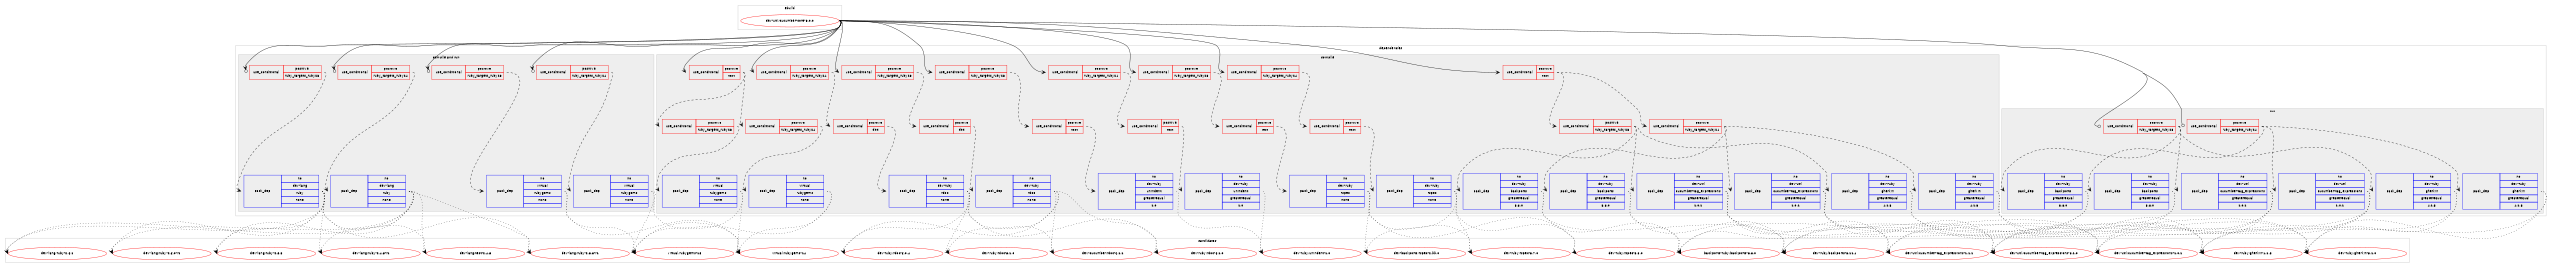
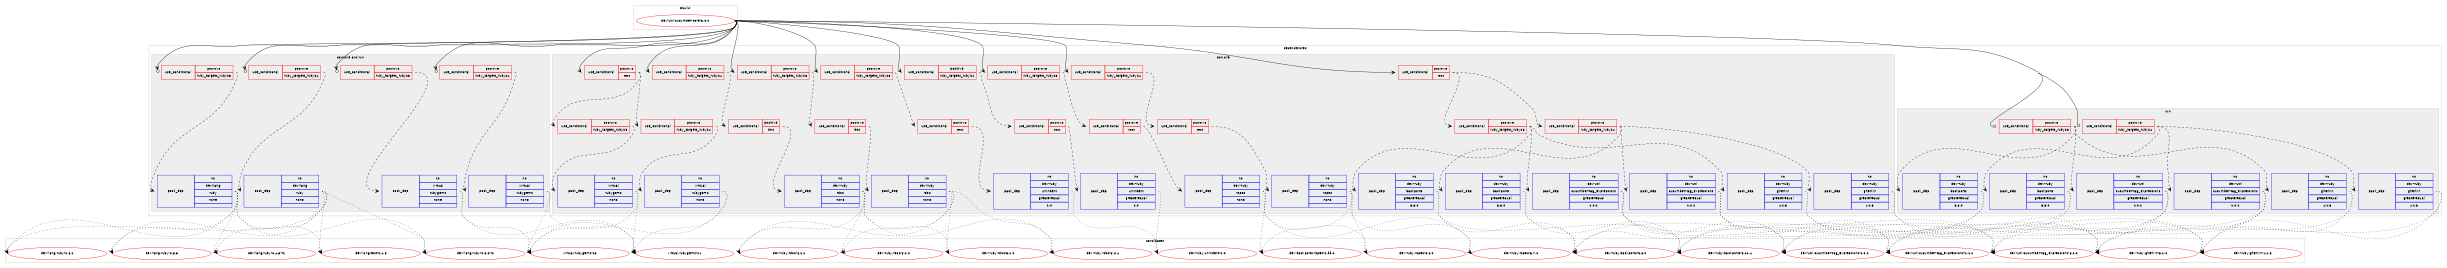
(162, 254) -> none
(1103, 254) -> (789, 254)
(1730, 254) -> (1626, 254)
